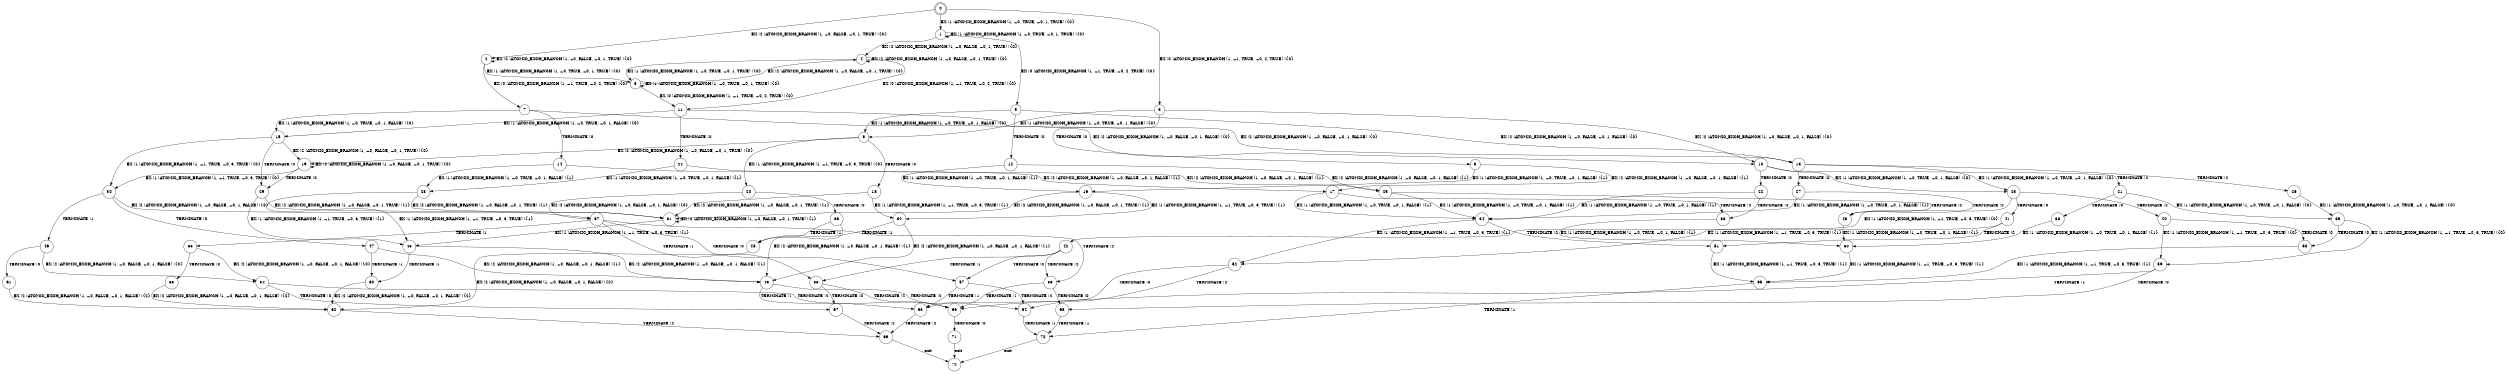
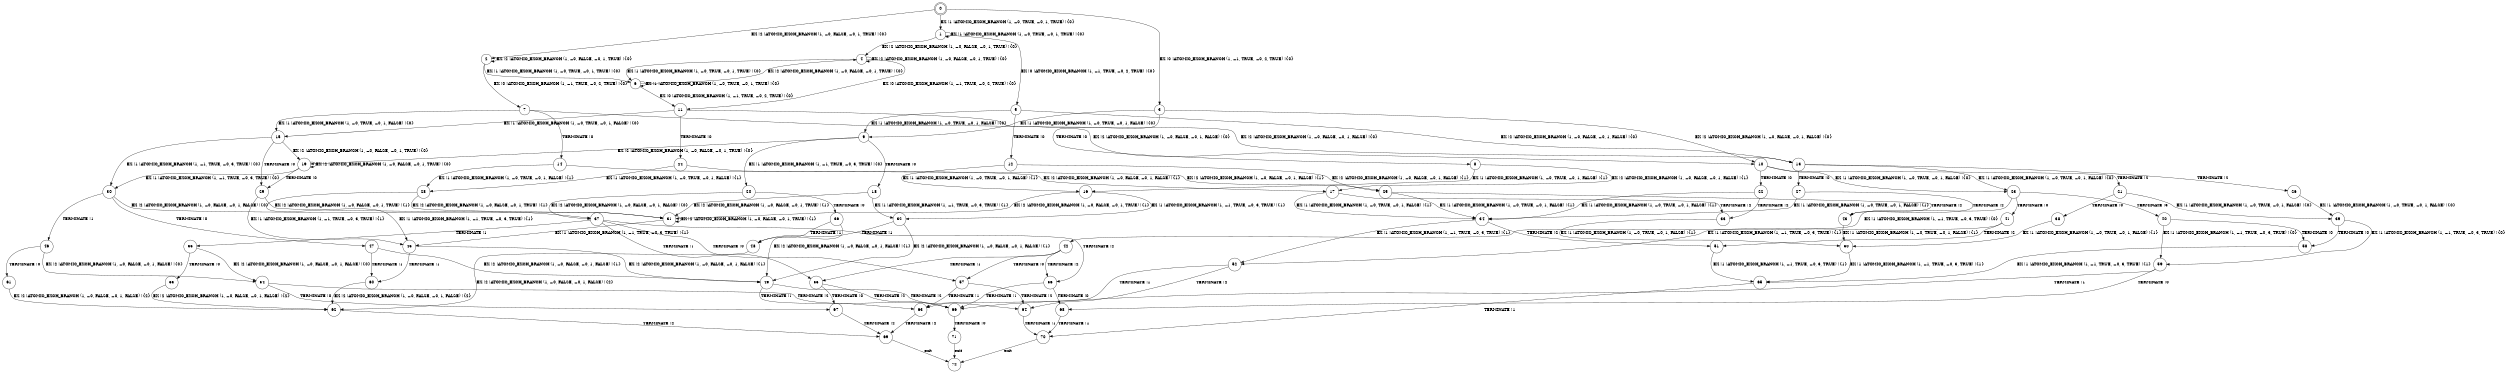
(2152, 206) -> (2152, 206)
(1135, 283) -> (1135, 283)
